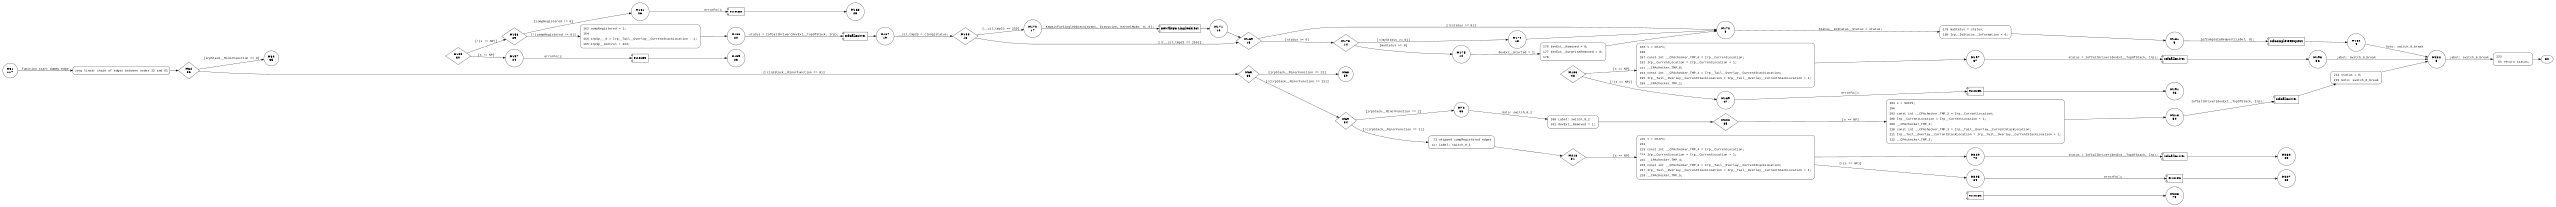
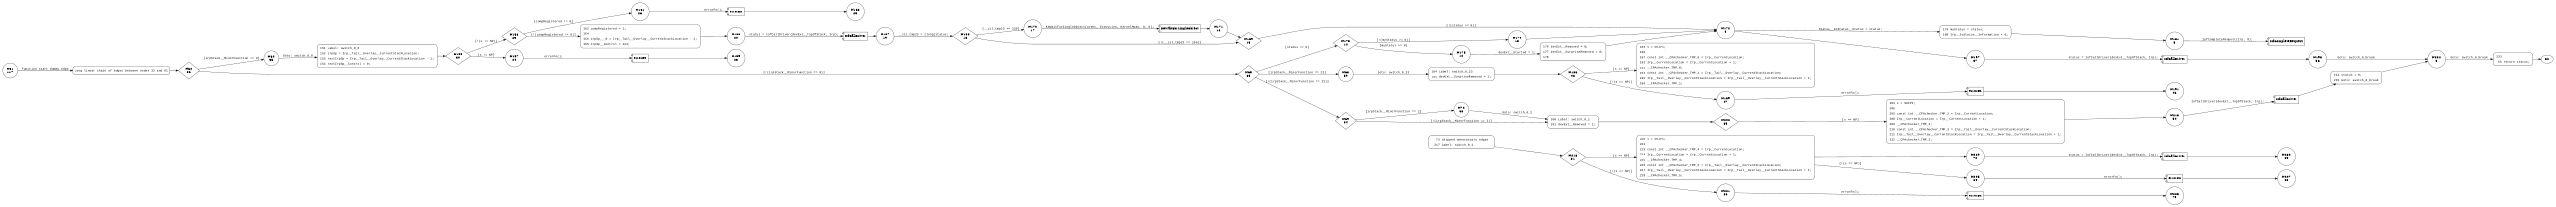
(2228, 39) -> (2228, 39)
(1296, 42) -> (1296, 59)
(2356, 42) -> none
none -> (377, 56)
(2356, 58) -> (2356, 58)
(2469, 58) -> (2469, 58)
(1889, 61) -> (1849, 44)
none -> (1461, 74)
(1388, 138) -> (1451, 123)
(1465, 140) -> (1465, 140)
none -> (1726, 193)
